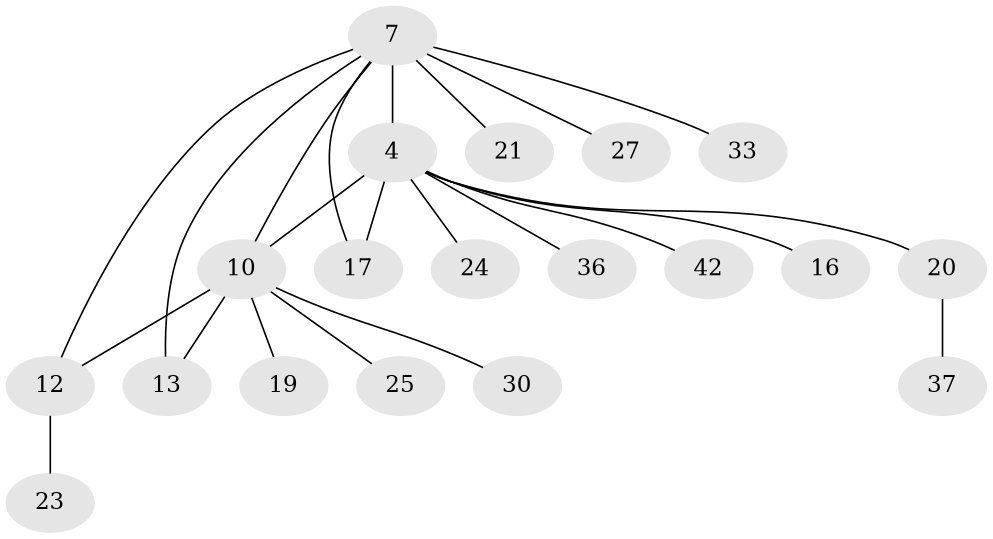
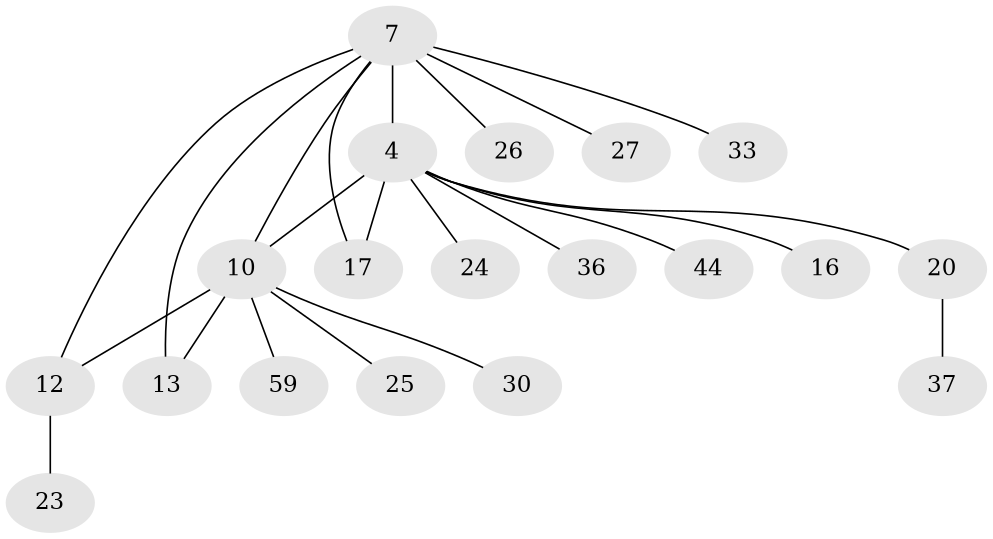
(509, 152) -> (509, 152)
(709, 269) -> (709, 269)
(284, 386) -> (284, 386)
